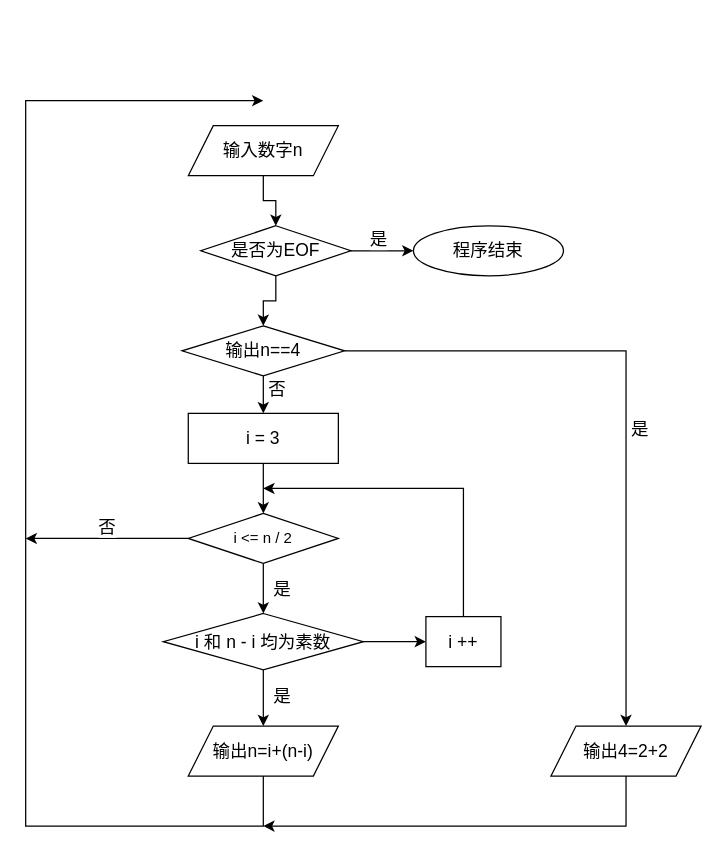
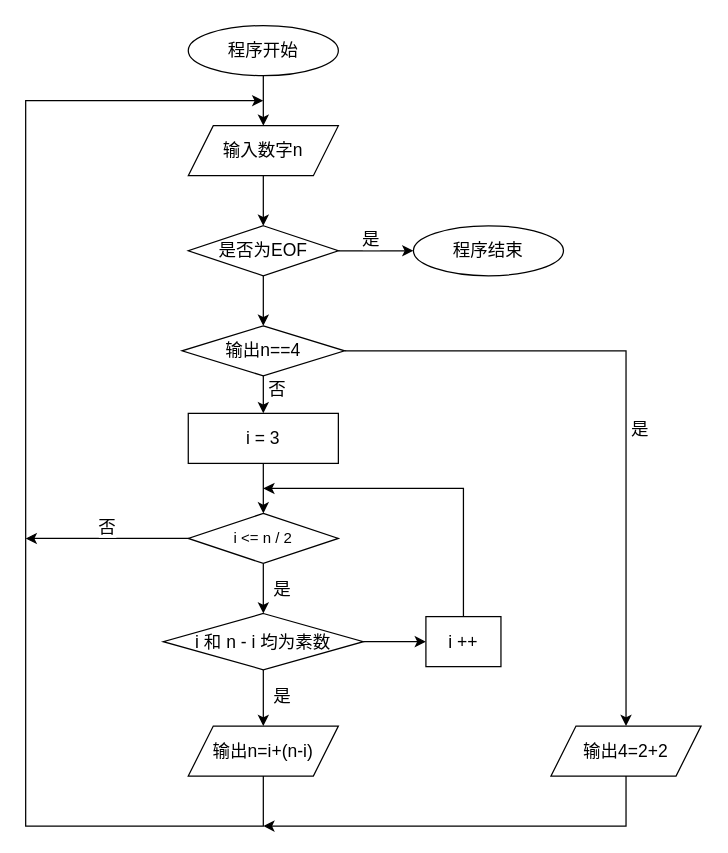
none -> (263, 51)
none -> (263, 97)
(276, 251) -> (263, 251)
